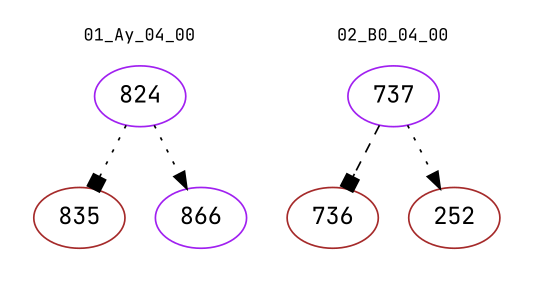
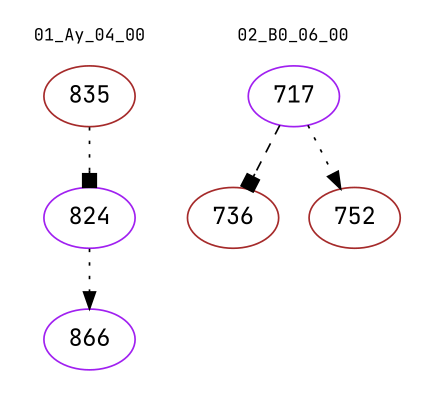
(394, 36) -> (294, 36)
(394, 96) -> (294, 96)
(114, 149) -> (90, 149)
(454, 218) -> (355, 218)
